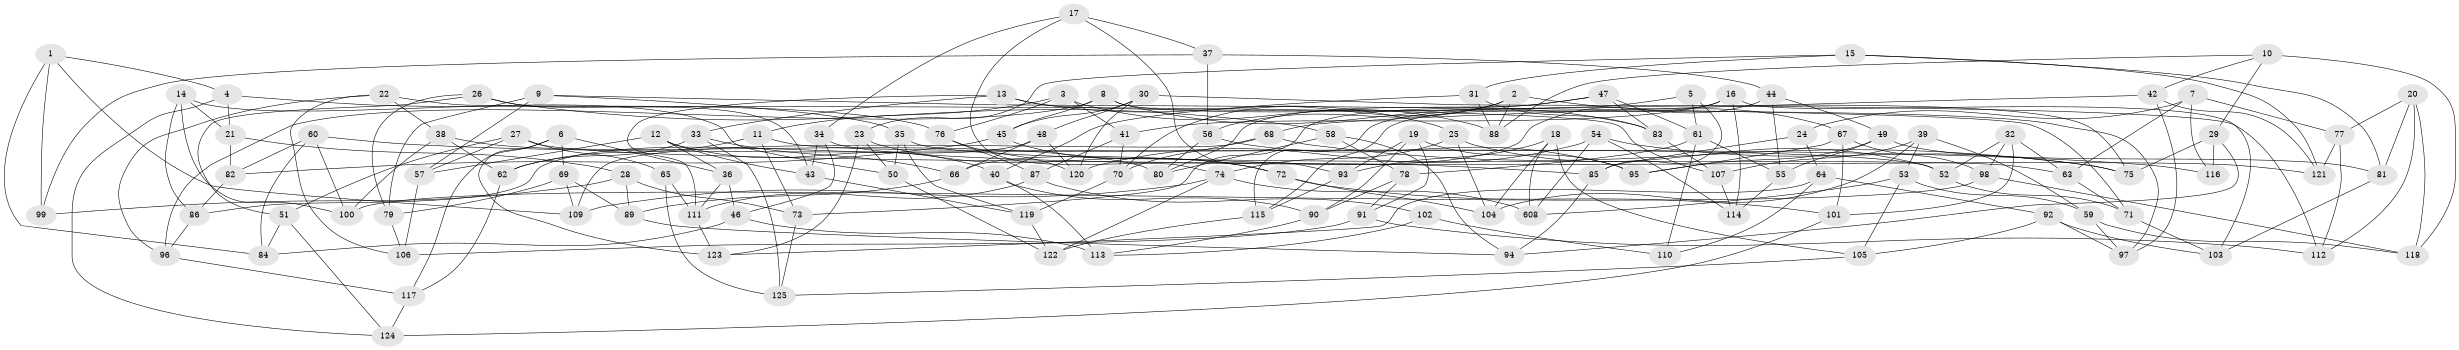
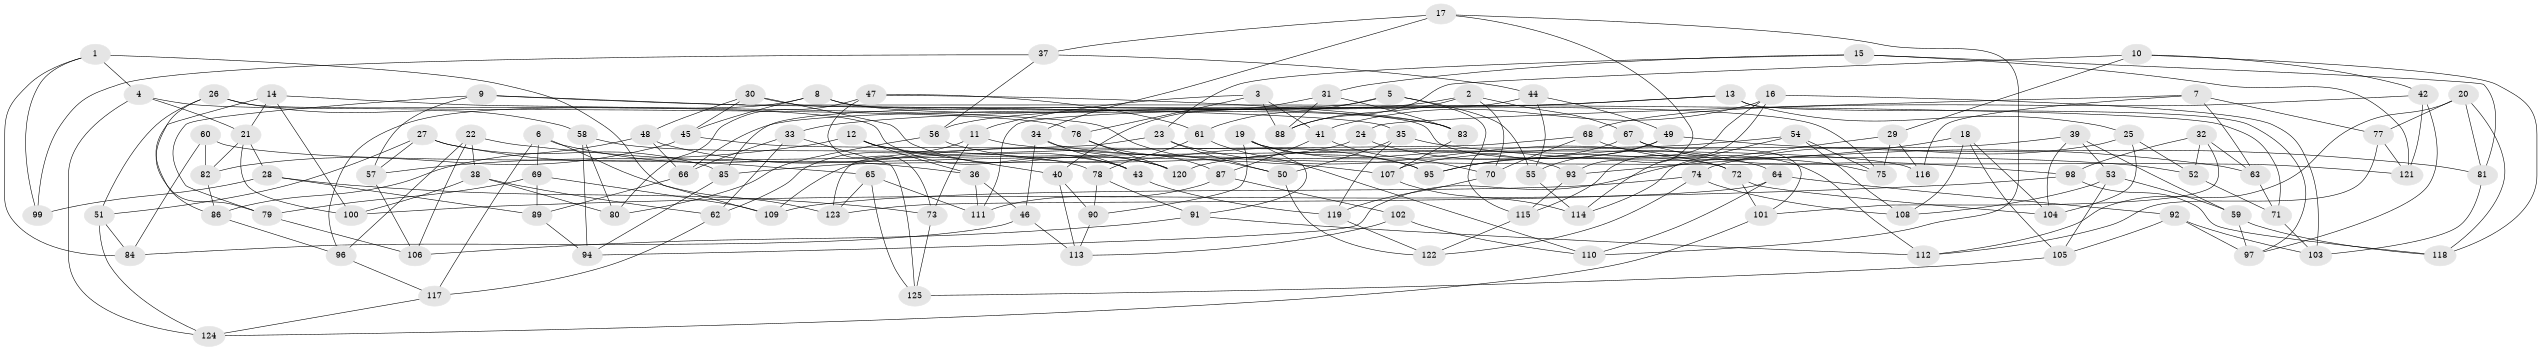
(975, 137) -> (1982, 51)
(1739, 155) -> (1478, 114)
(330, 175) -> (266, 197)
(1531, 215) -> (1903, 215)
(705, 236) -> (853, 194)
